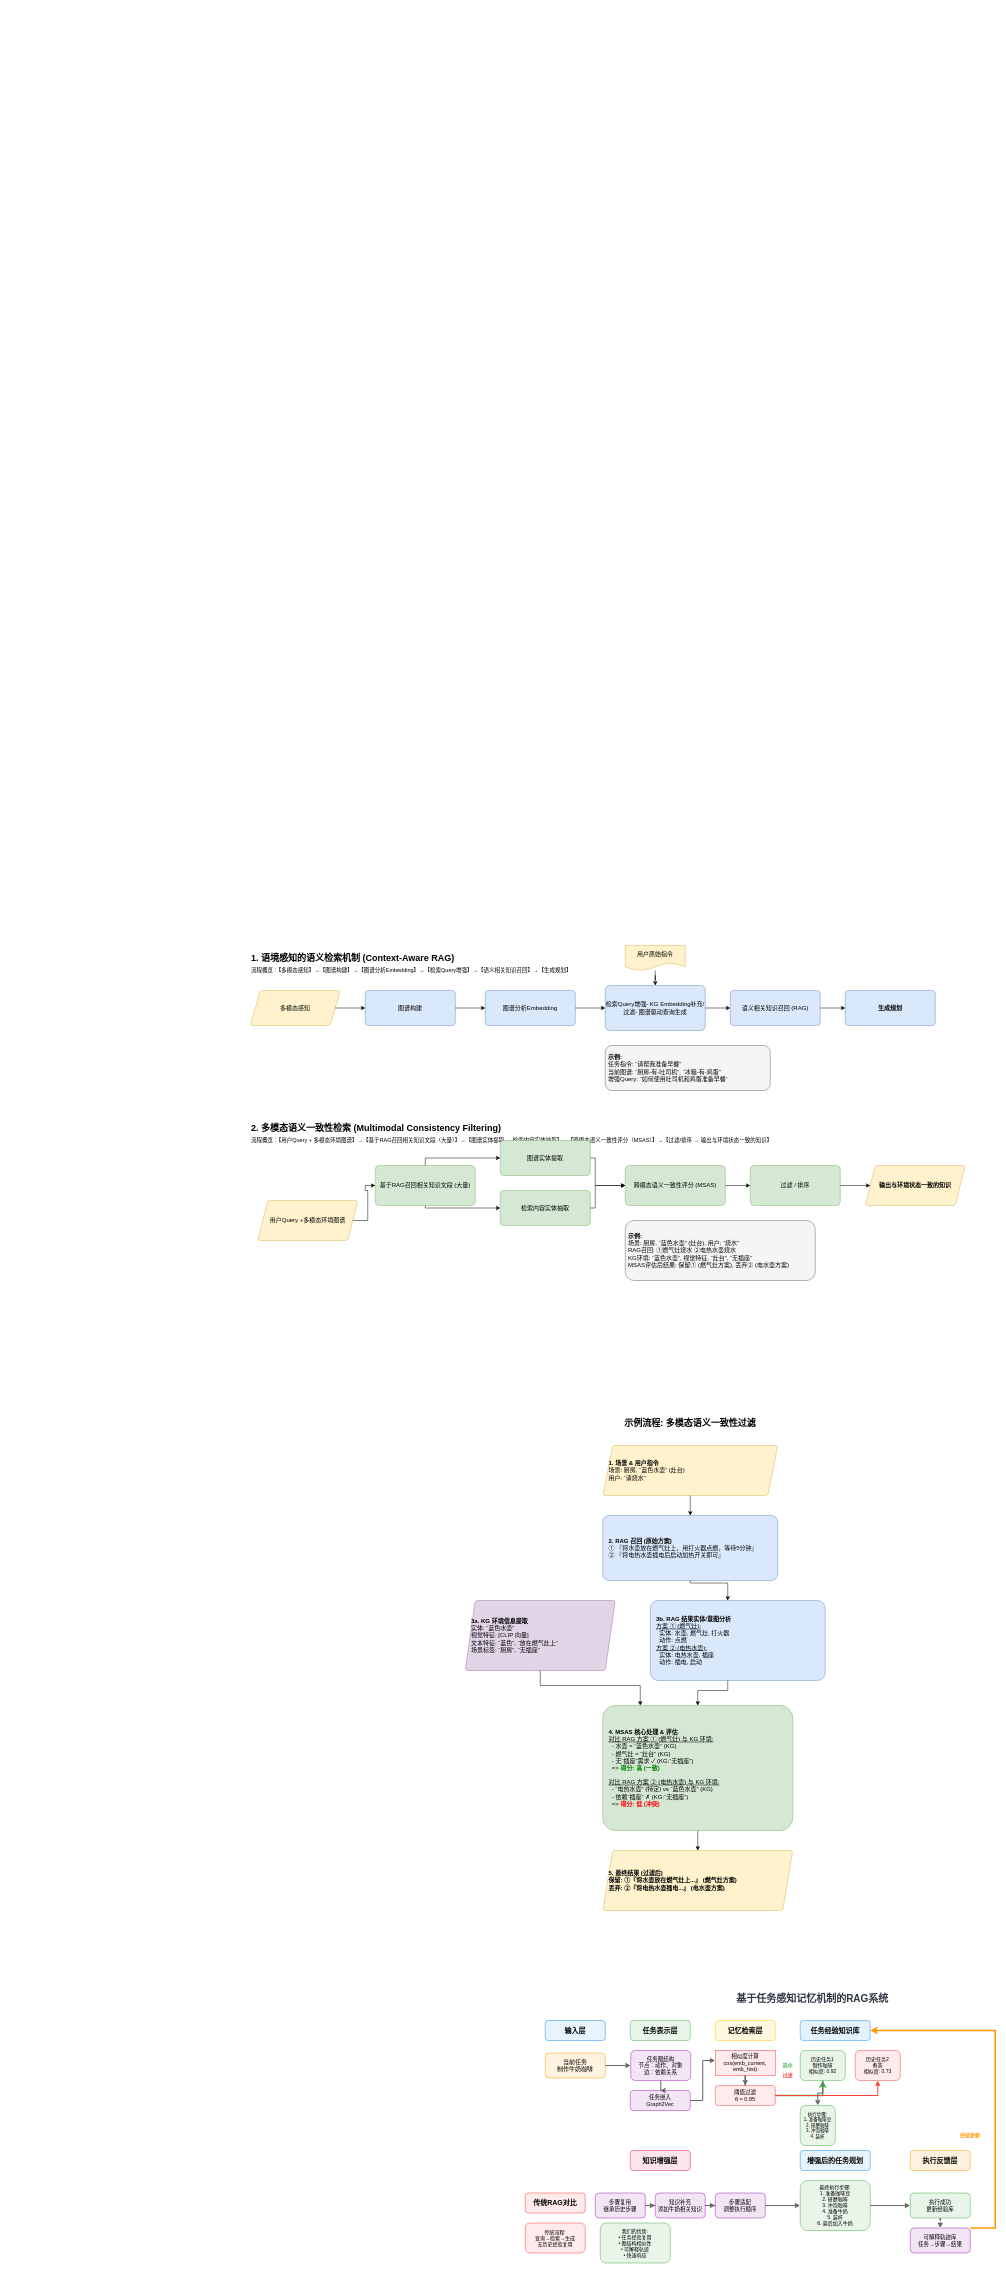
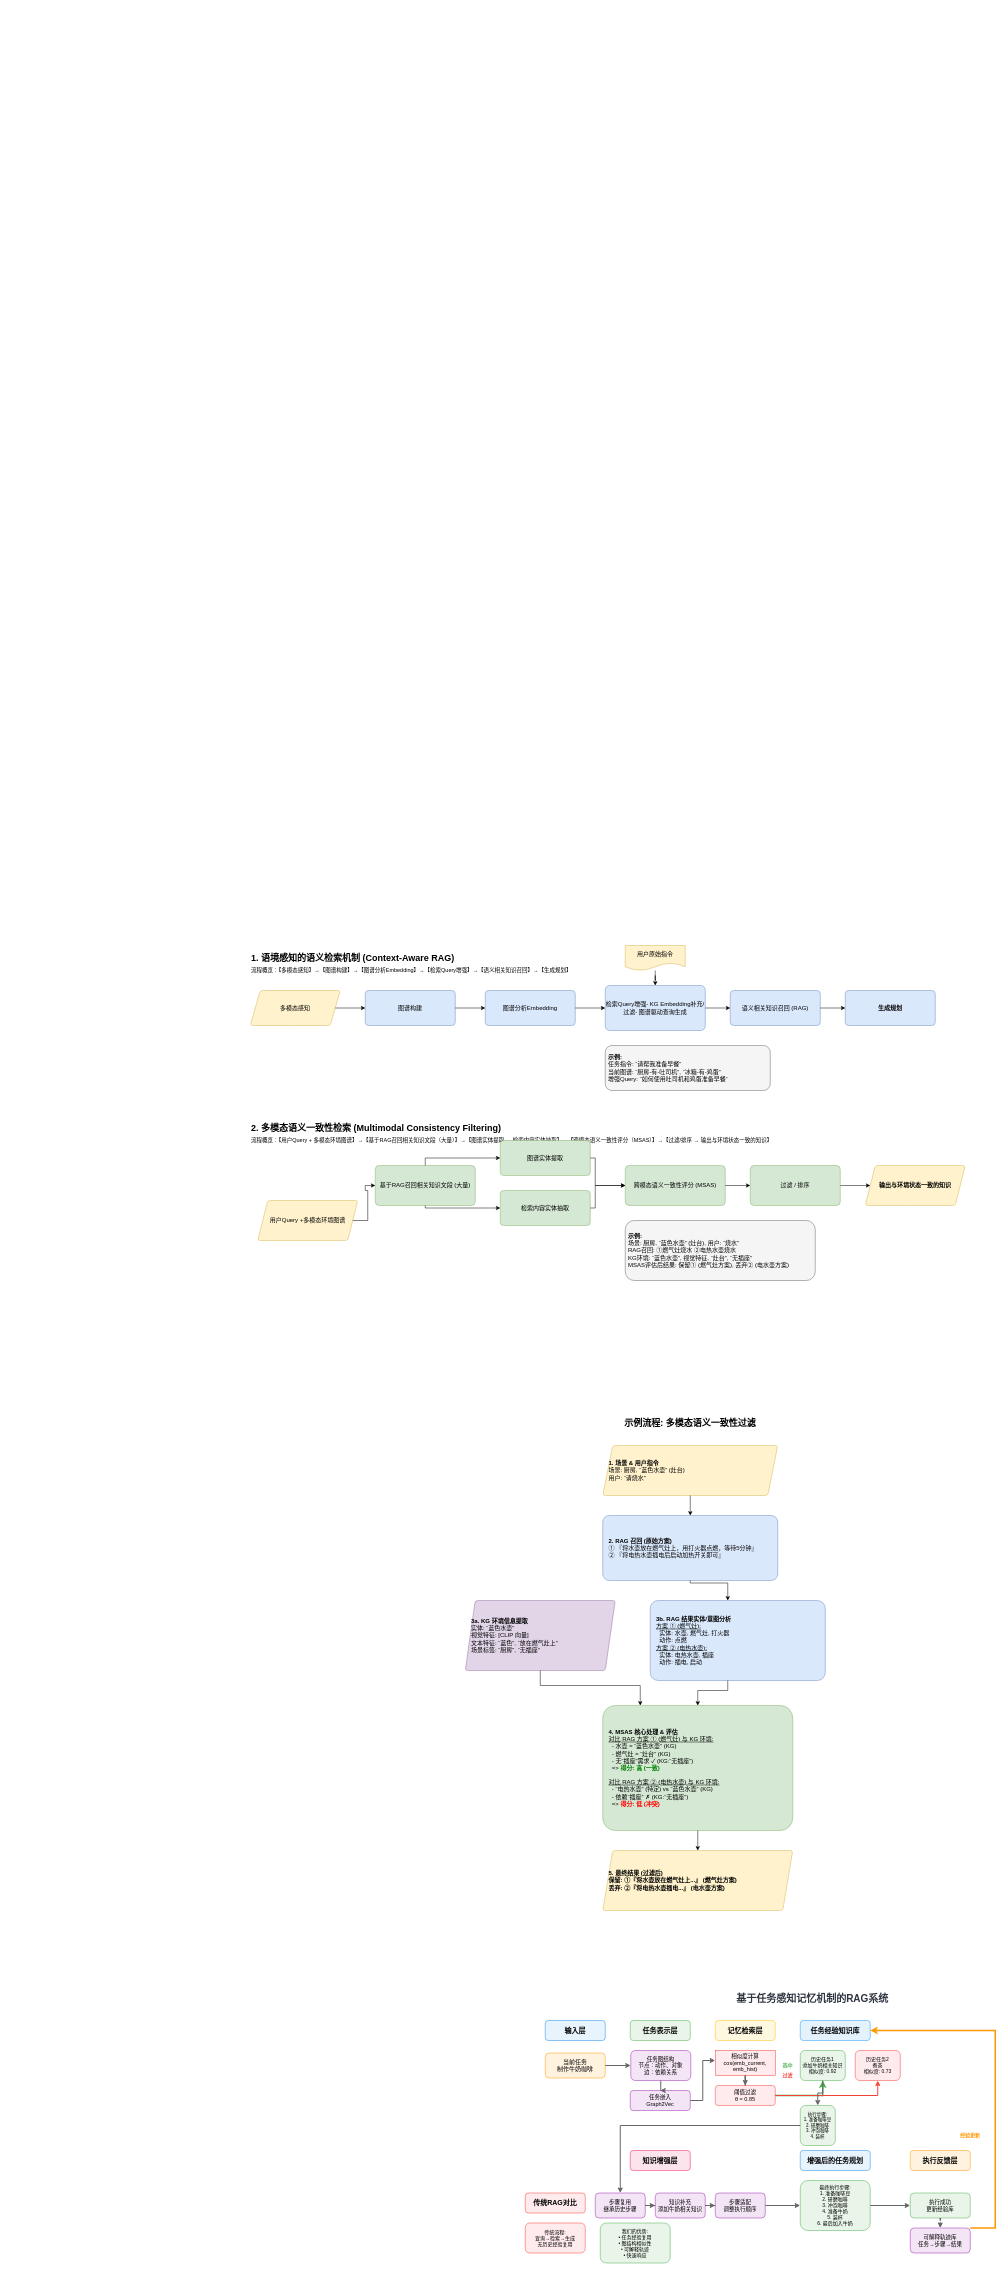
(823, 2065) -> (823, 2065)
none -> (679, 2125)
